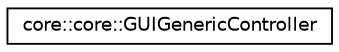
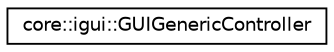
(170, 26) -> (167, 26)
